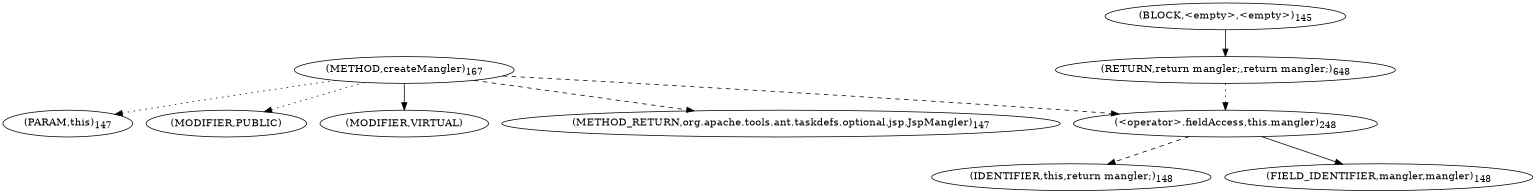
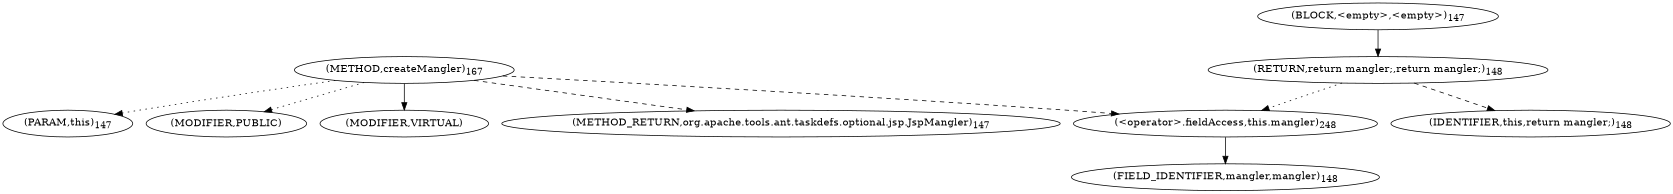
(1304, 15) -> (1456, 15)
(1342, 69) -> (1494, 69)
(1152, 149) -> (1451, 96)
